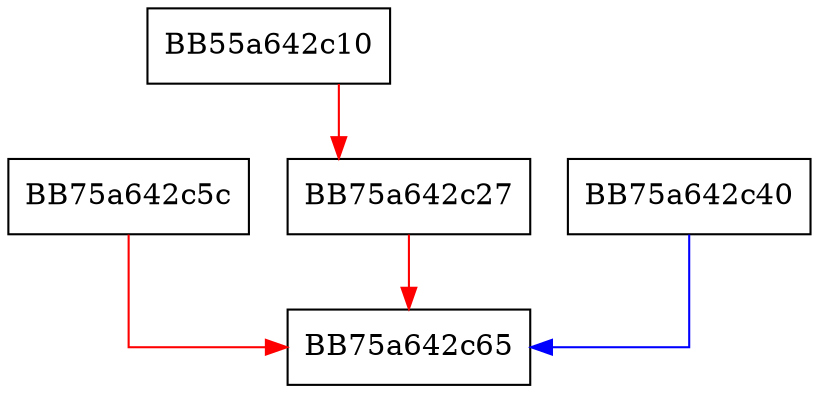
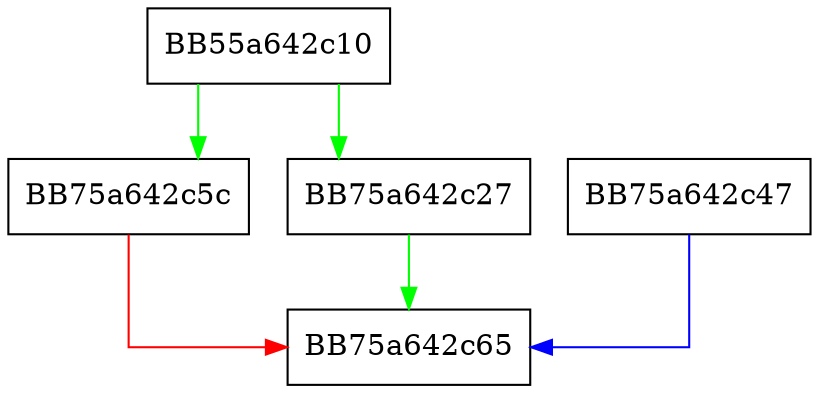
none -> (198, 111)
(339, 111) -> (339, 111)
(689, 197) -> (689, 197)
(409, 261) -> (409, 261)
